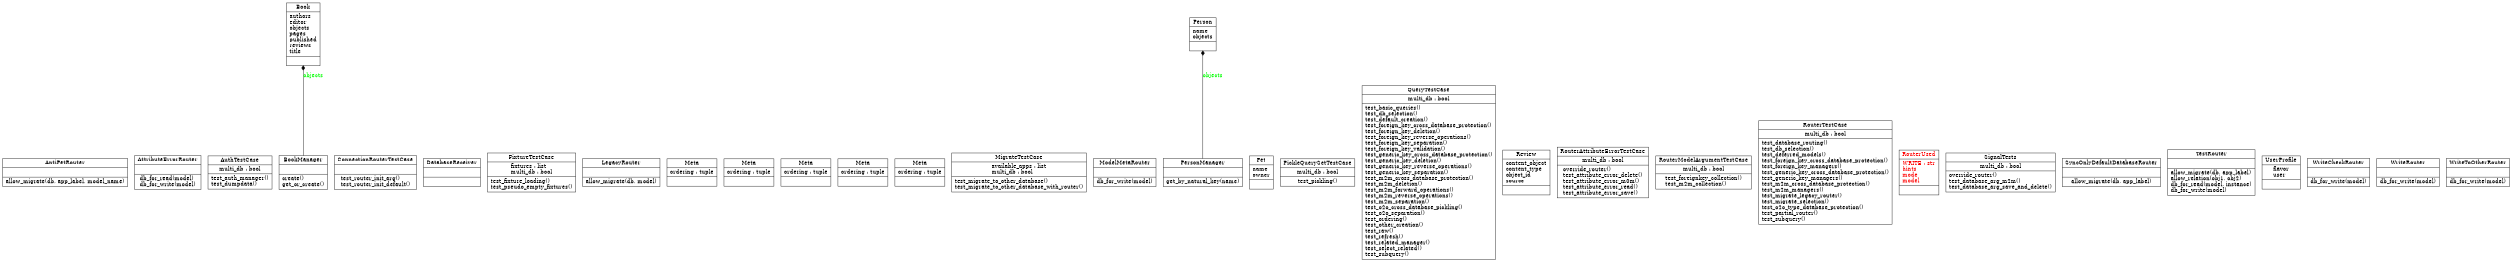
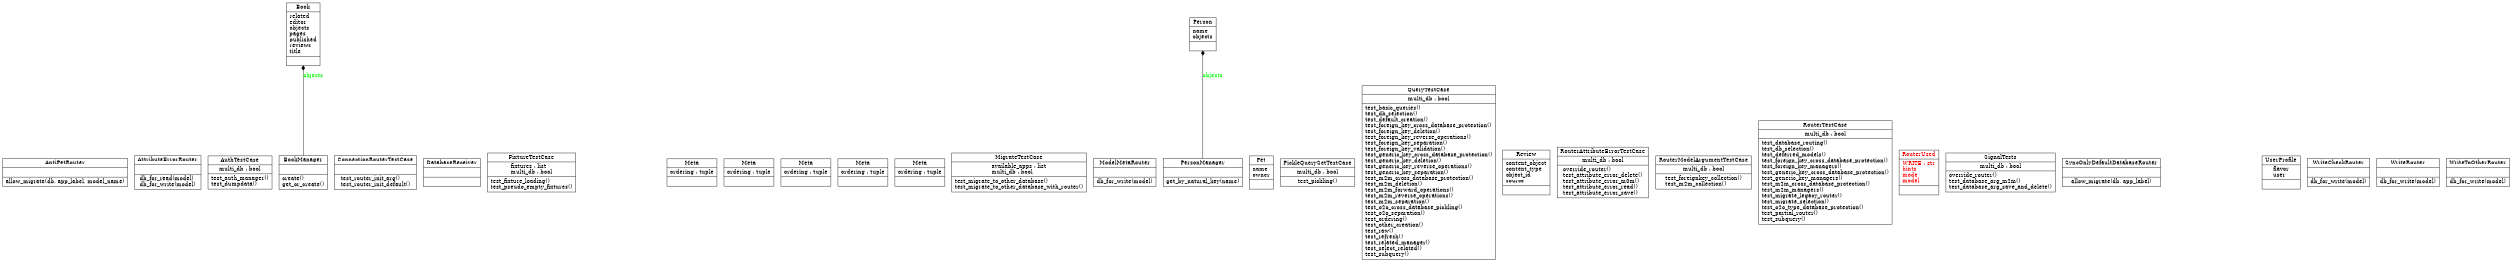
(300, 16) -> (300, 16)
(621, 173) -> none
(2211, 173) -> none
